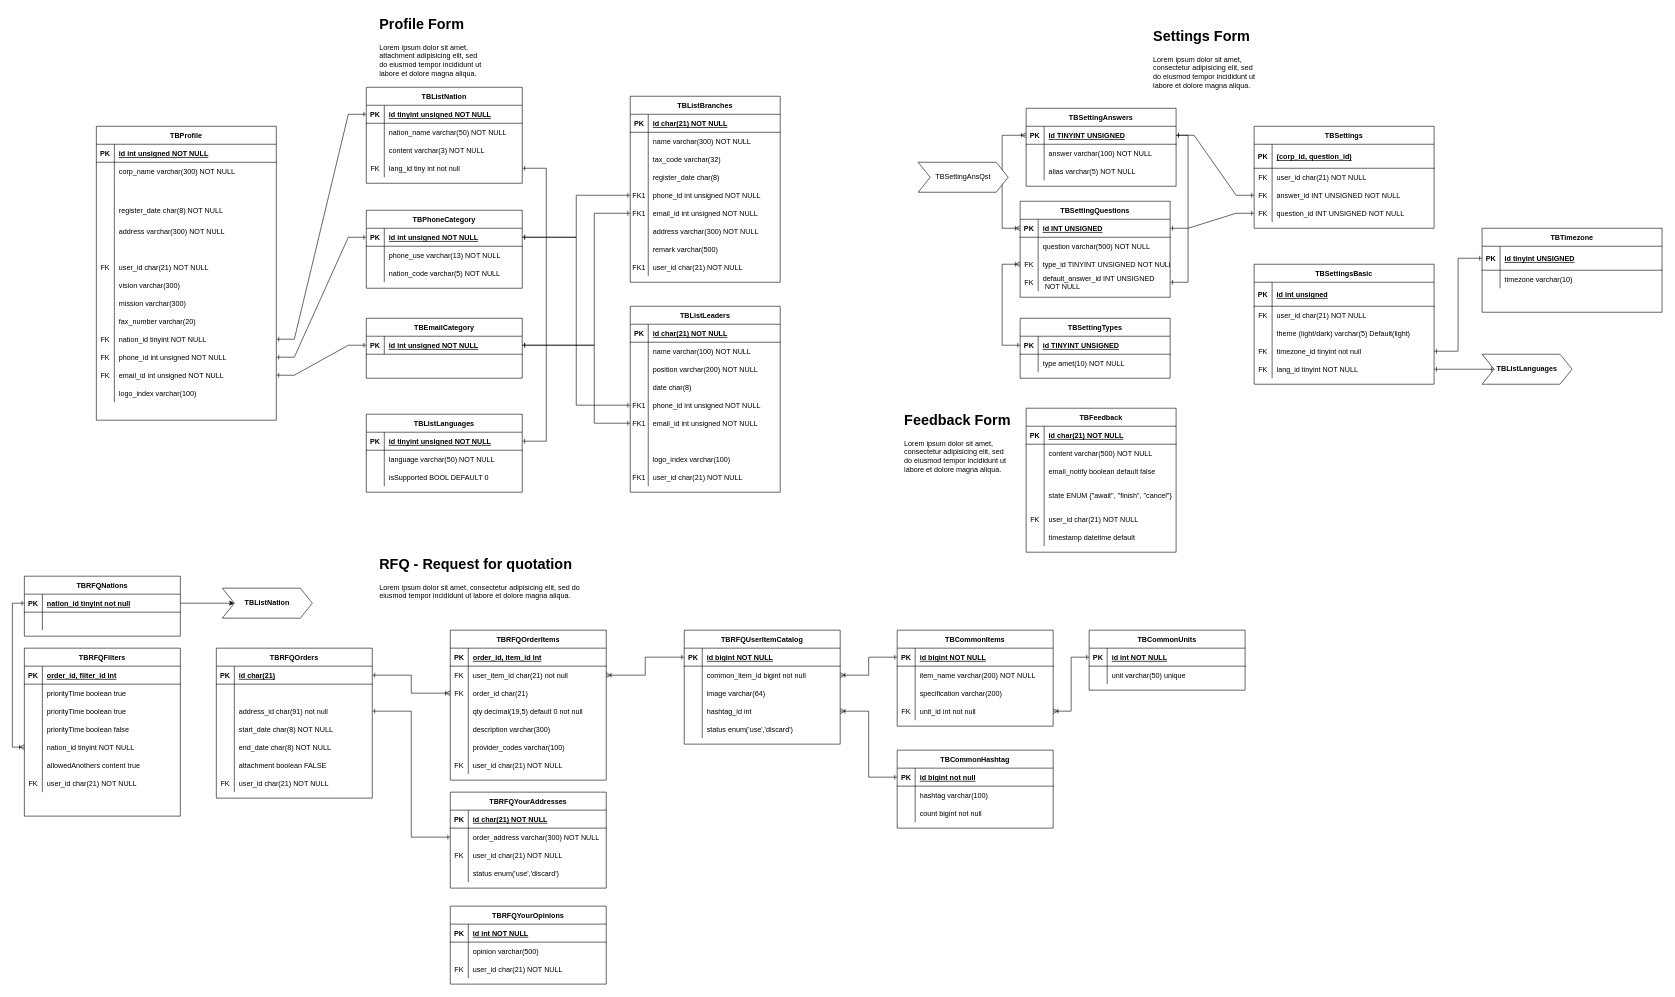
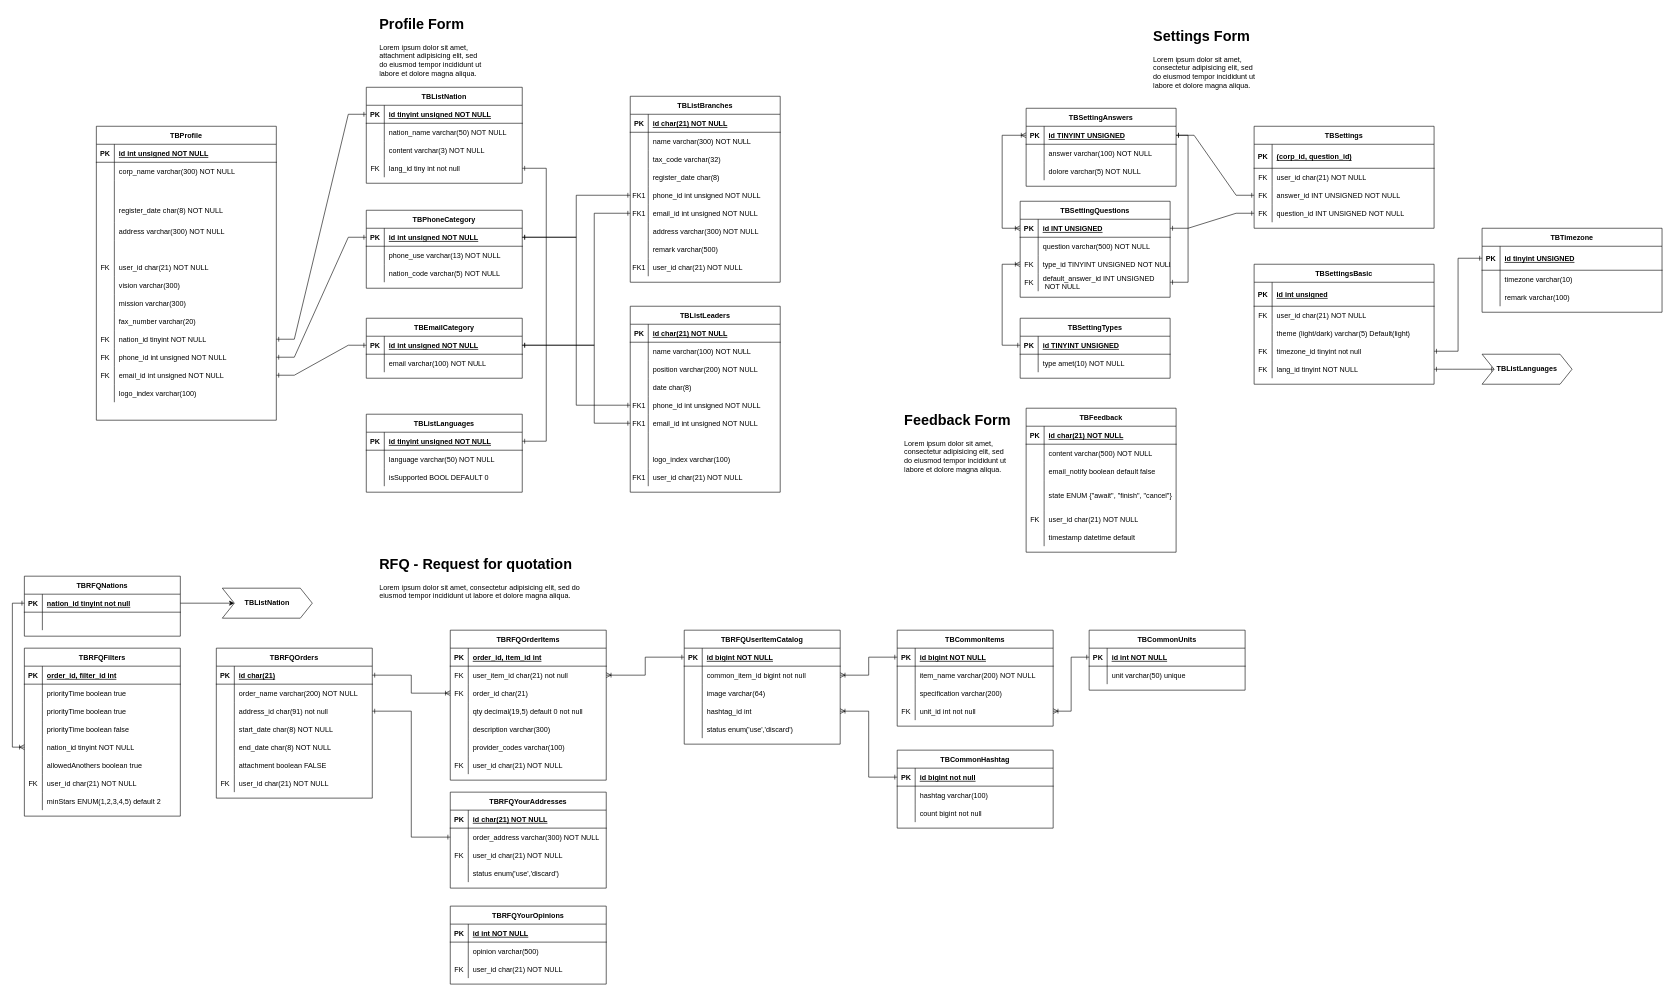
(1094, 172) -> (1097, 172)
(963, 177) -> none
none -> (1581, 297)
none -> (453, 363)
none -> (303, 693)
(100, 766) -> (99, 766)
none -> (111, 801)
